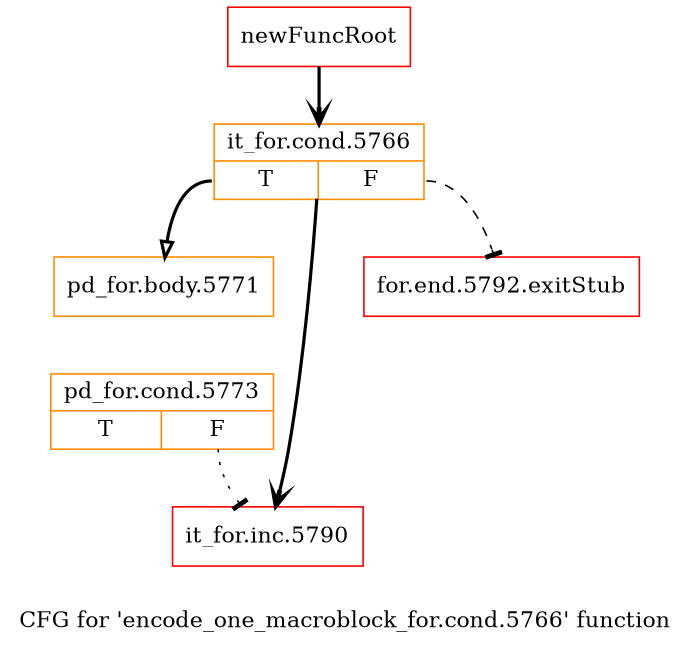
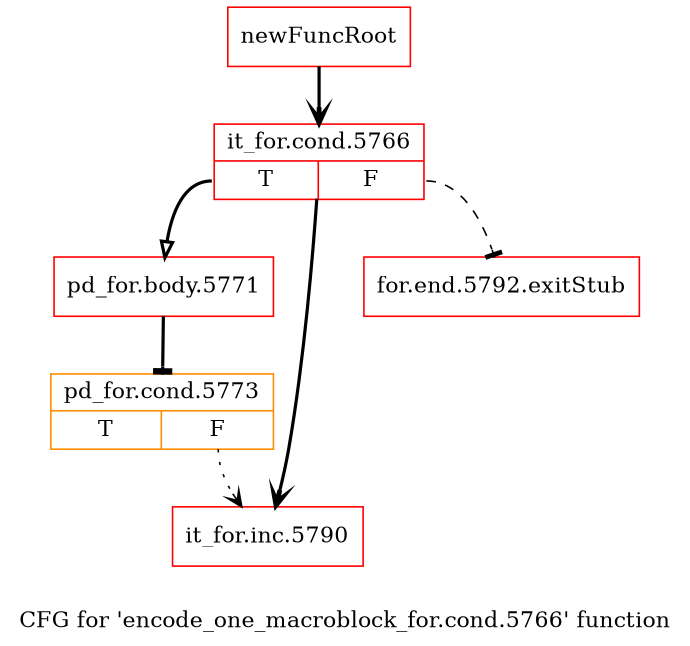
(319, 162) -> (319, 162)
(164, 287) -> (164, 287)
none -> (163, 341)
(222, 472) -> (222, 472)
